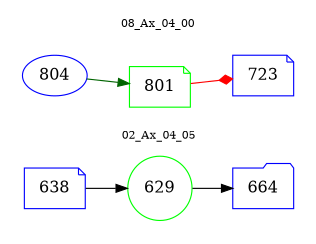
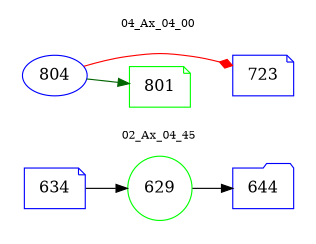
(158, 24) -> (158, 24)
(205, 82) -> (151, 54)
(159, 136) -> (159, 136)
(55, 188) -> (55, 188)
(263, 188) -> (263, 188)
